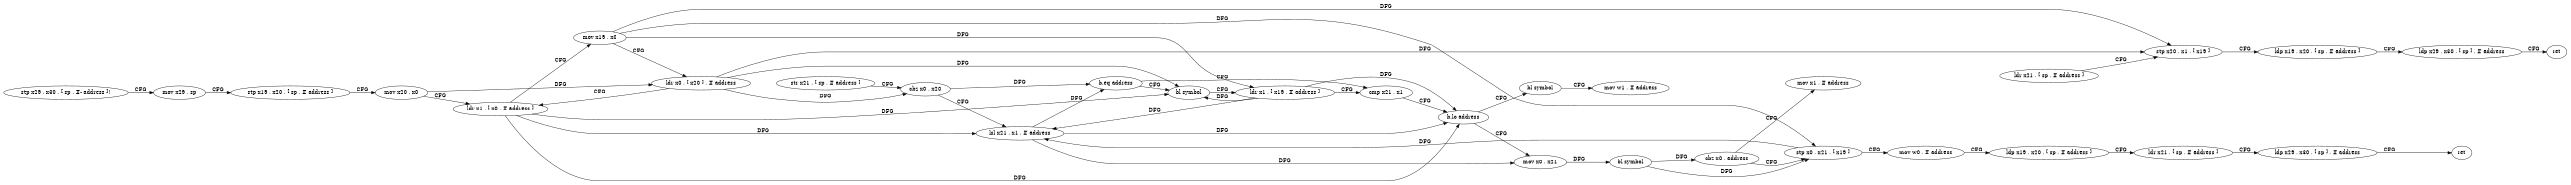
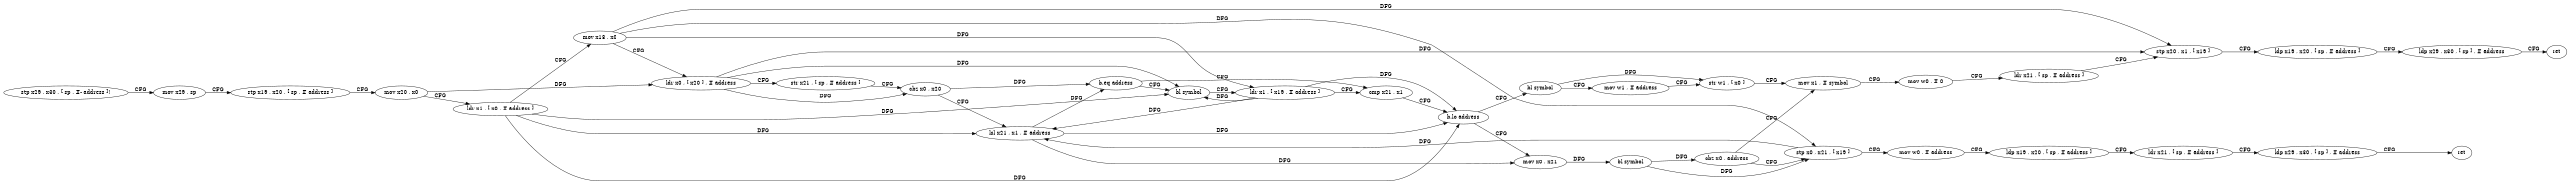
(600, 38) -> (600, 38)
none -> (1926, 82)
none -> (1727, 83)
(1823, 83) -> (1823, 83)
(606, 97) -> (762, 83)
